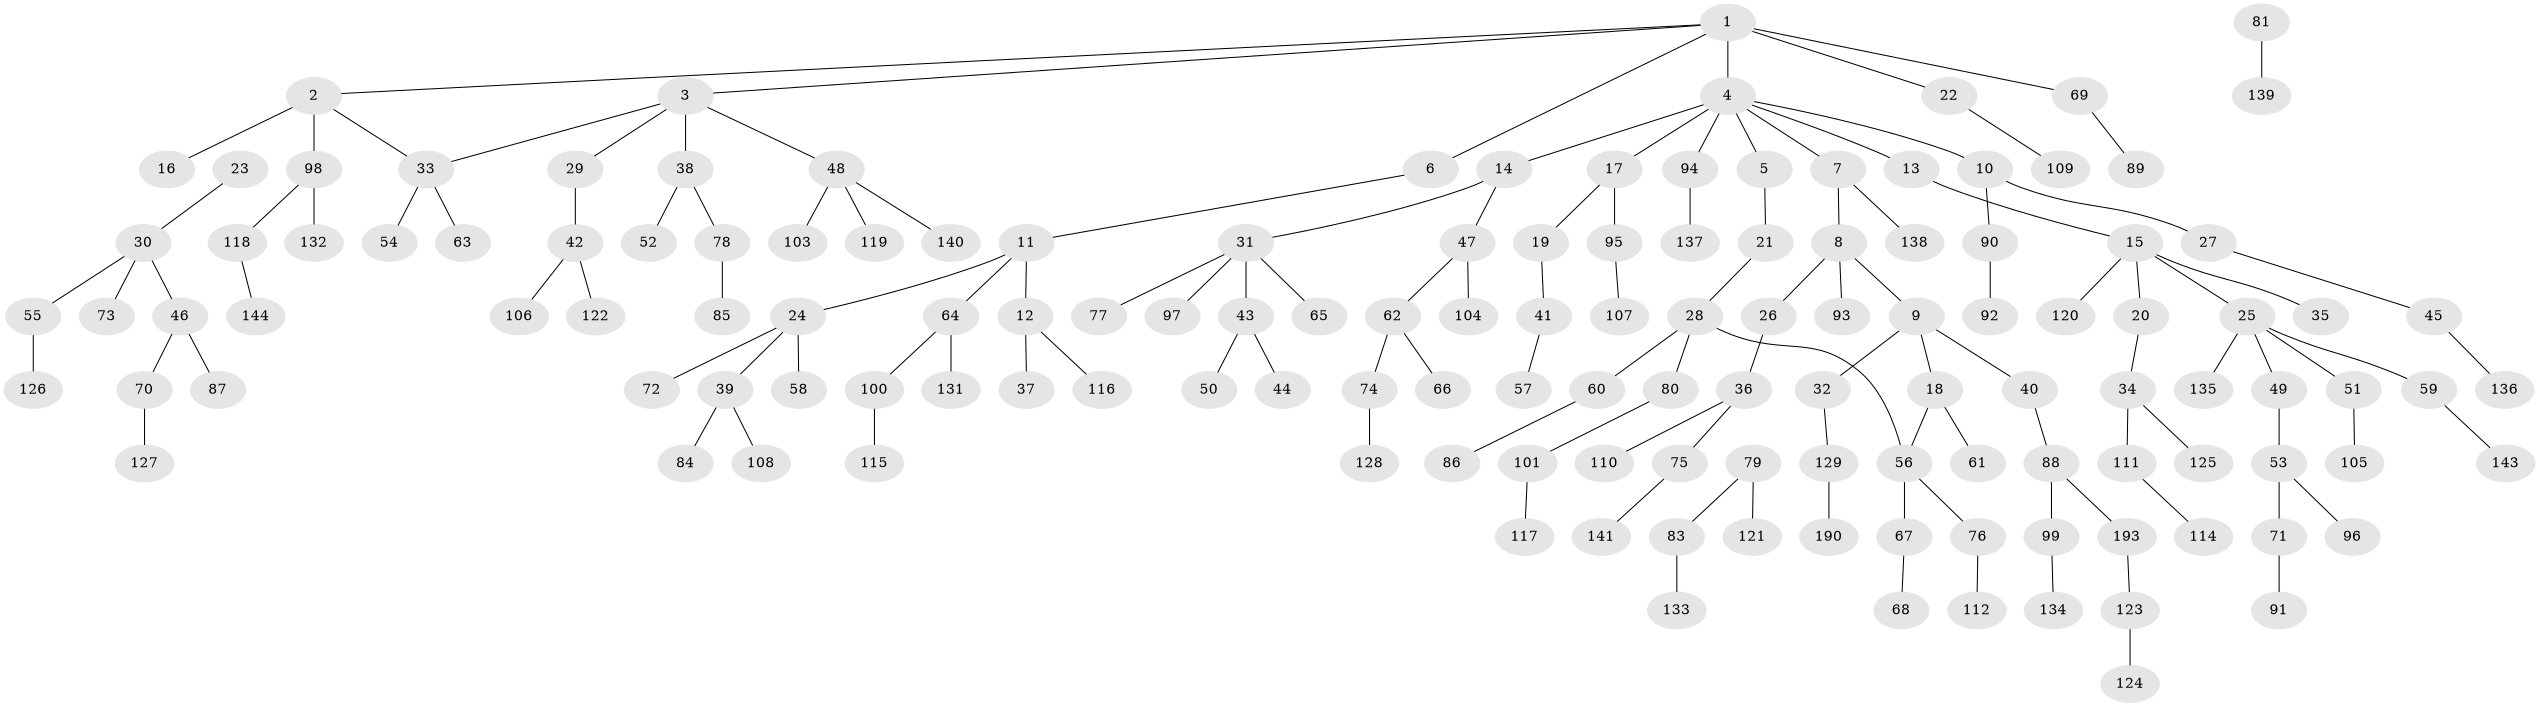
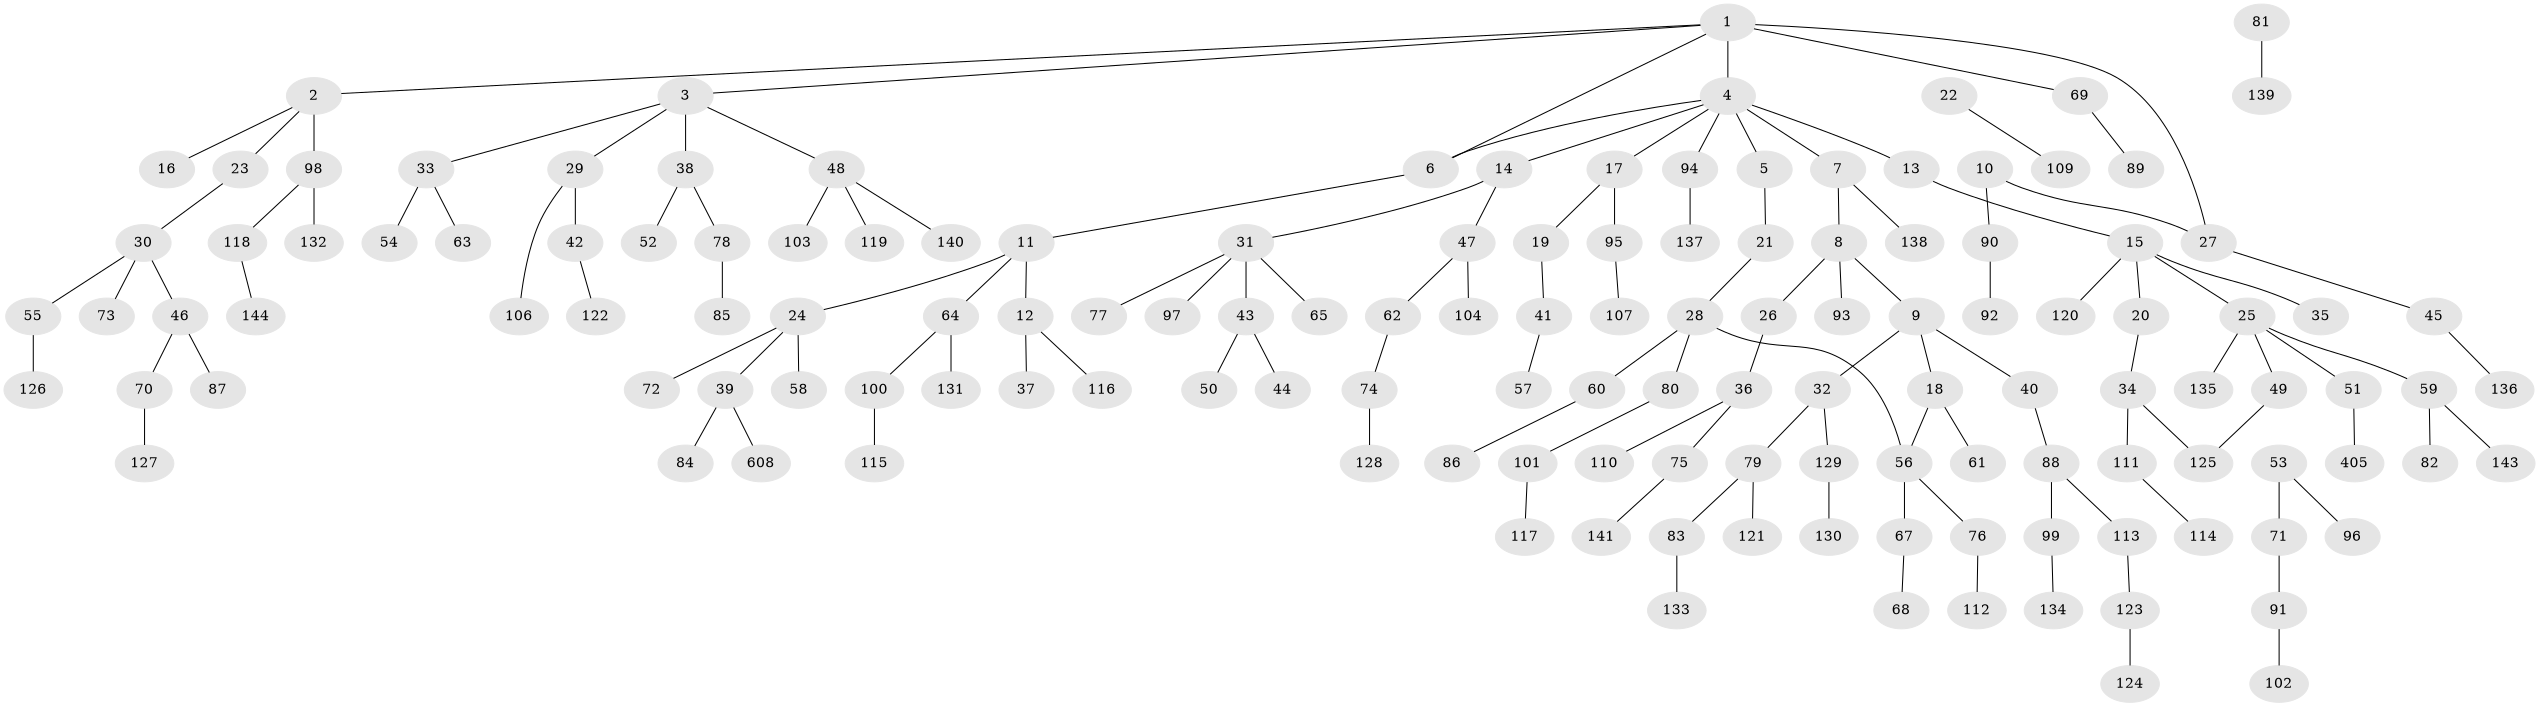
(1839, 59) -> (2025, 51)
(1860, 125) -> (1575, 123)
(370, 133) -> (277, 133)
(547, 279) -> (533, 239)
(1443, 390) -> none
none -> (1788, 427)
(2279, 427) -> (2241, 427)
(761, 463) -> (761, 463)
(2355, 463) -> (2355, 463)
none -> (2430, 463)
(1829, 537) -> (1829, 537)
(2127, 537) -> (2127, 537)
none -> (2279, 684)
